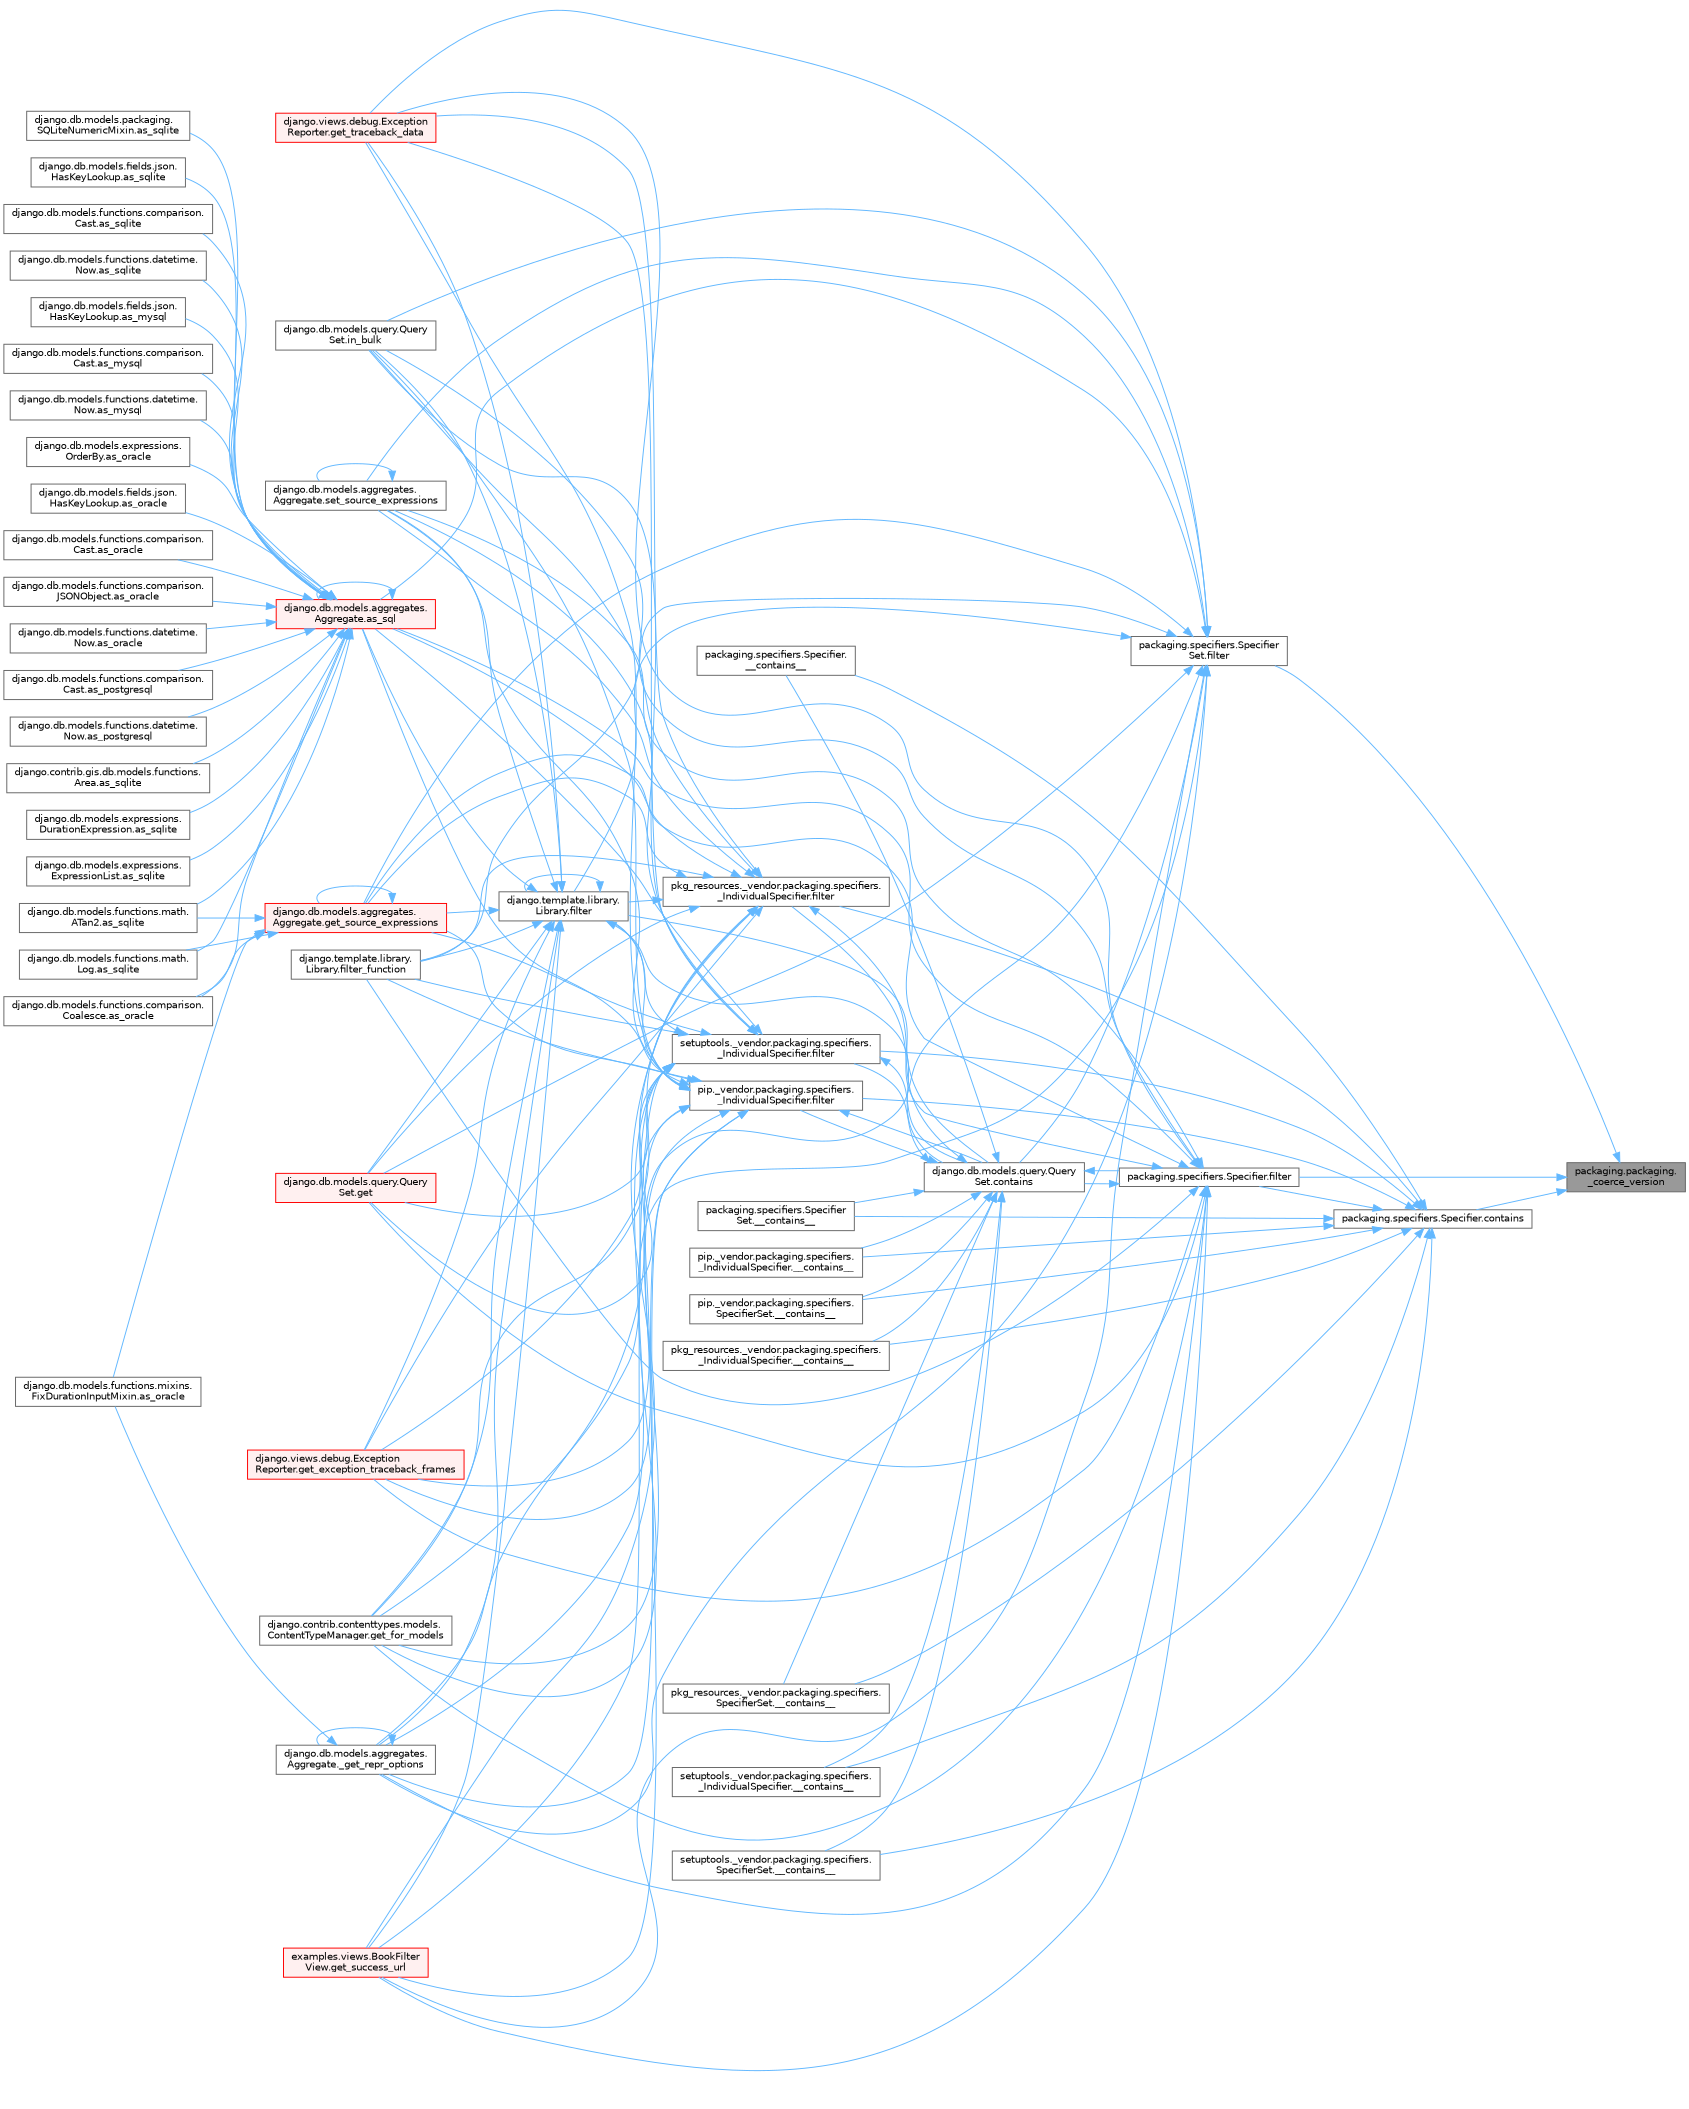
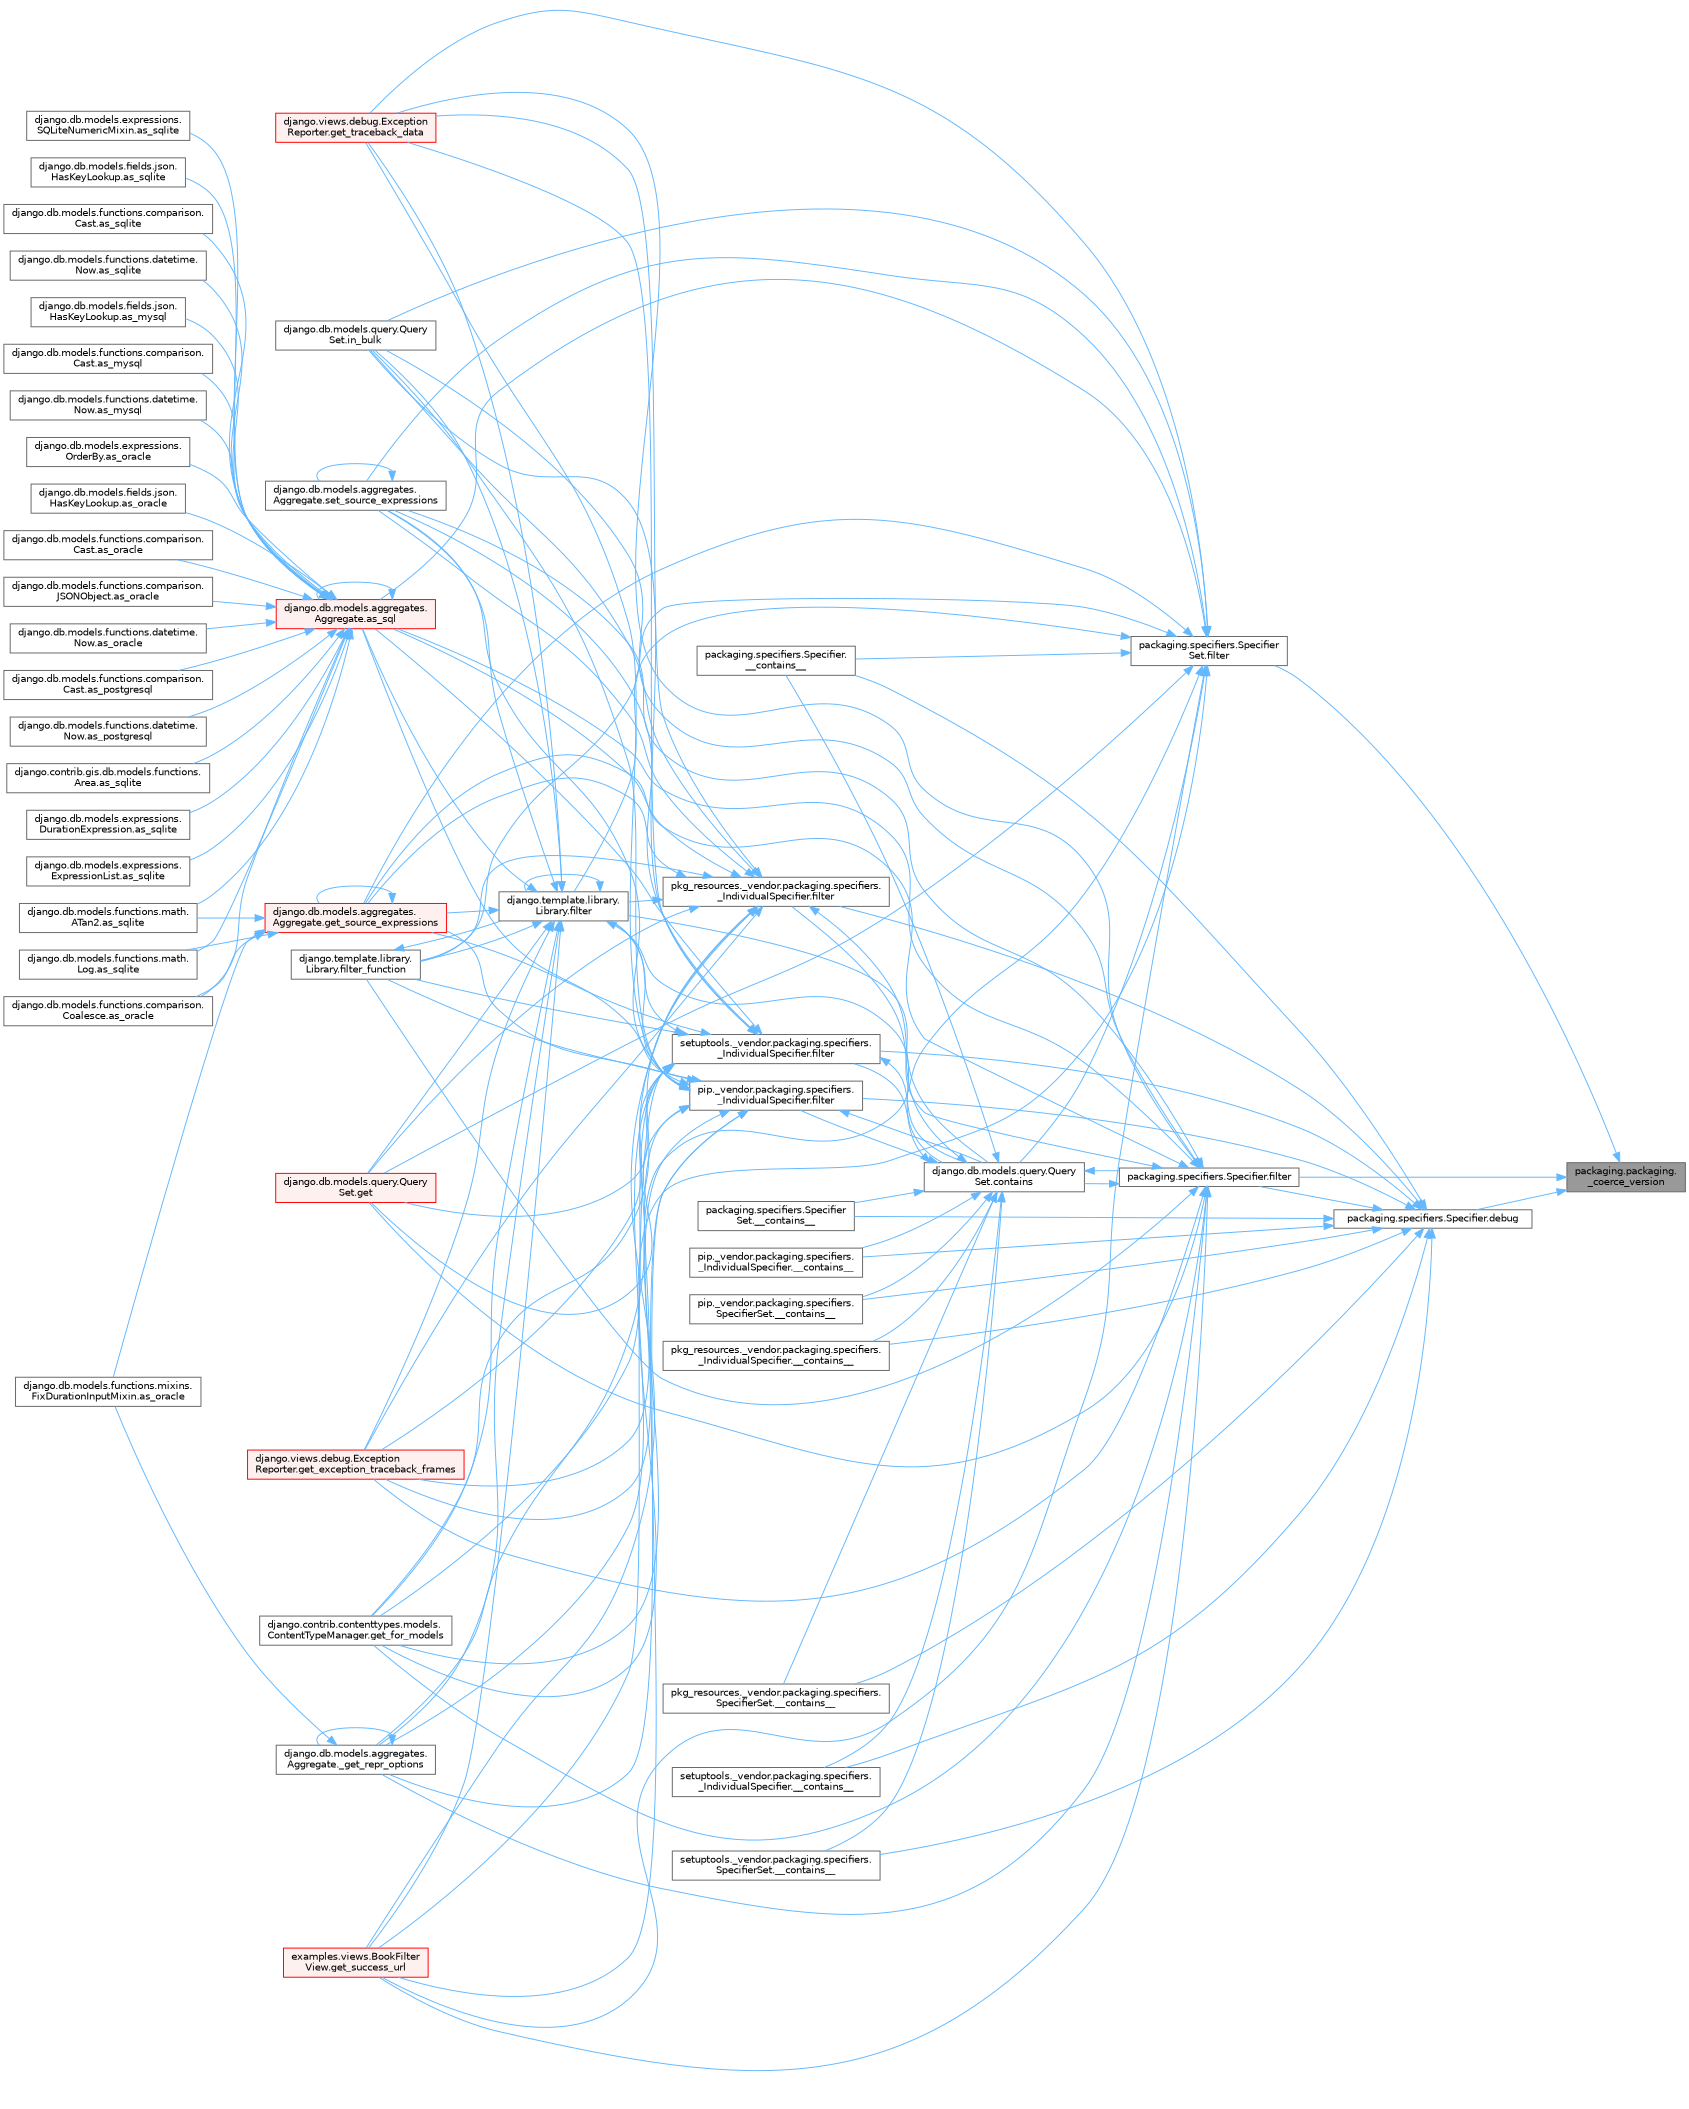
(108, 126) -> (108, 126)
none -> (436, 940)
(1433, 1219) -> (1433, 1219)
(926, 1398) -> (988, 656)
